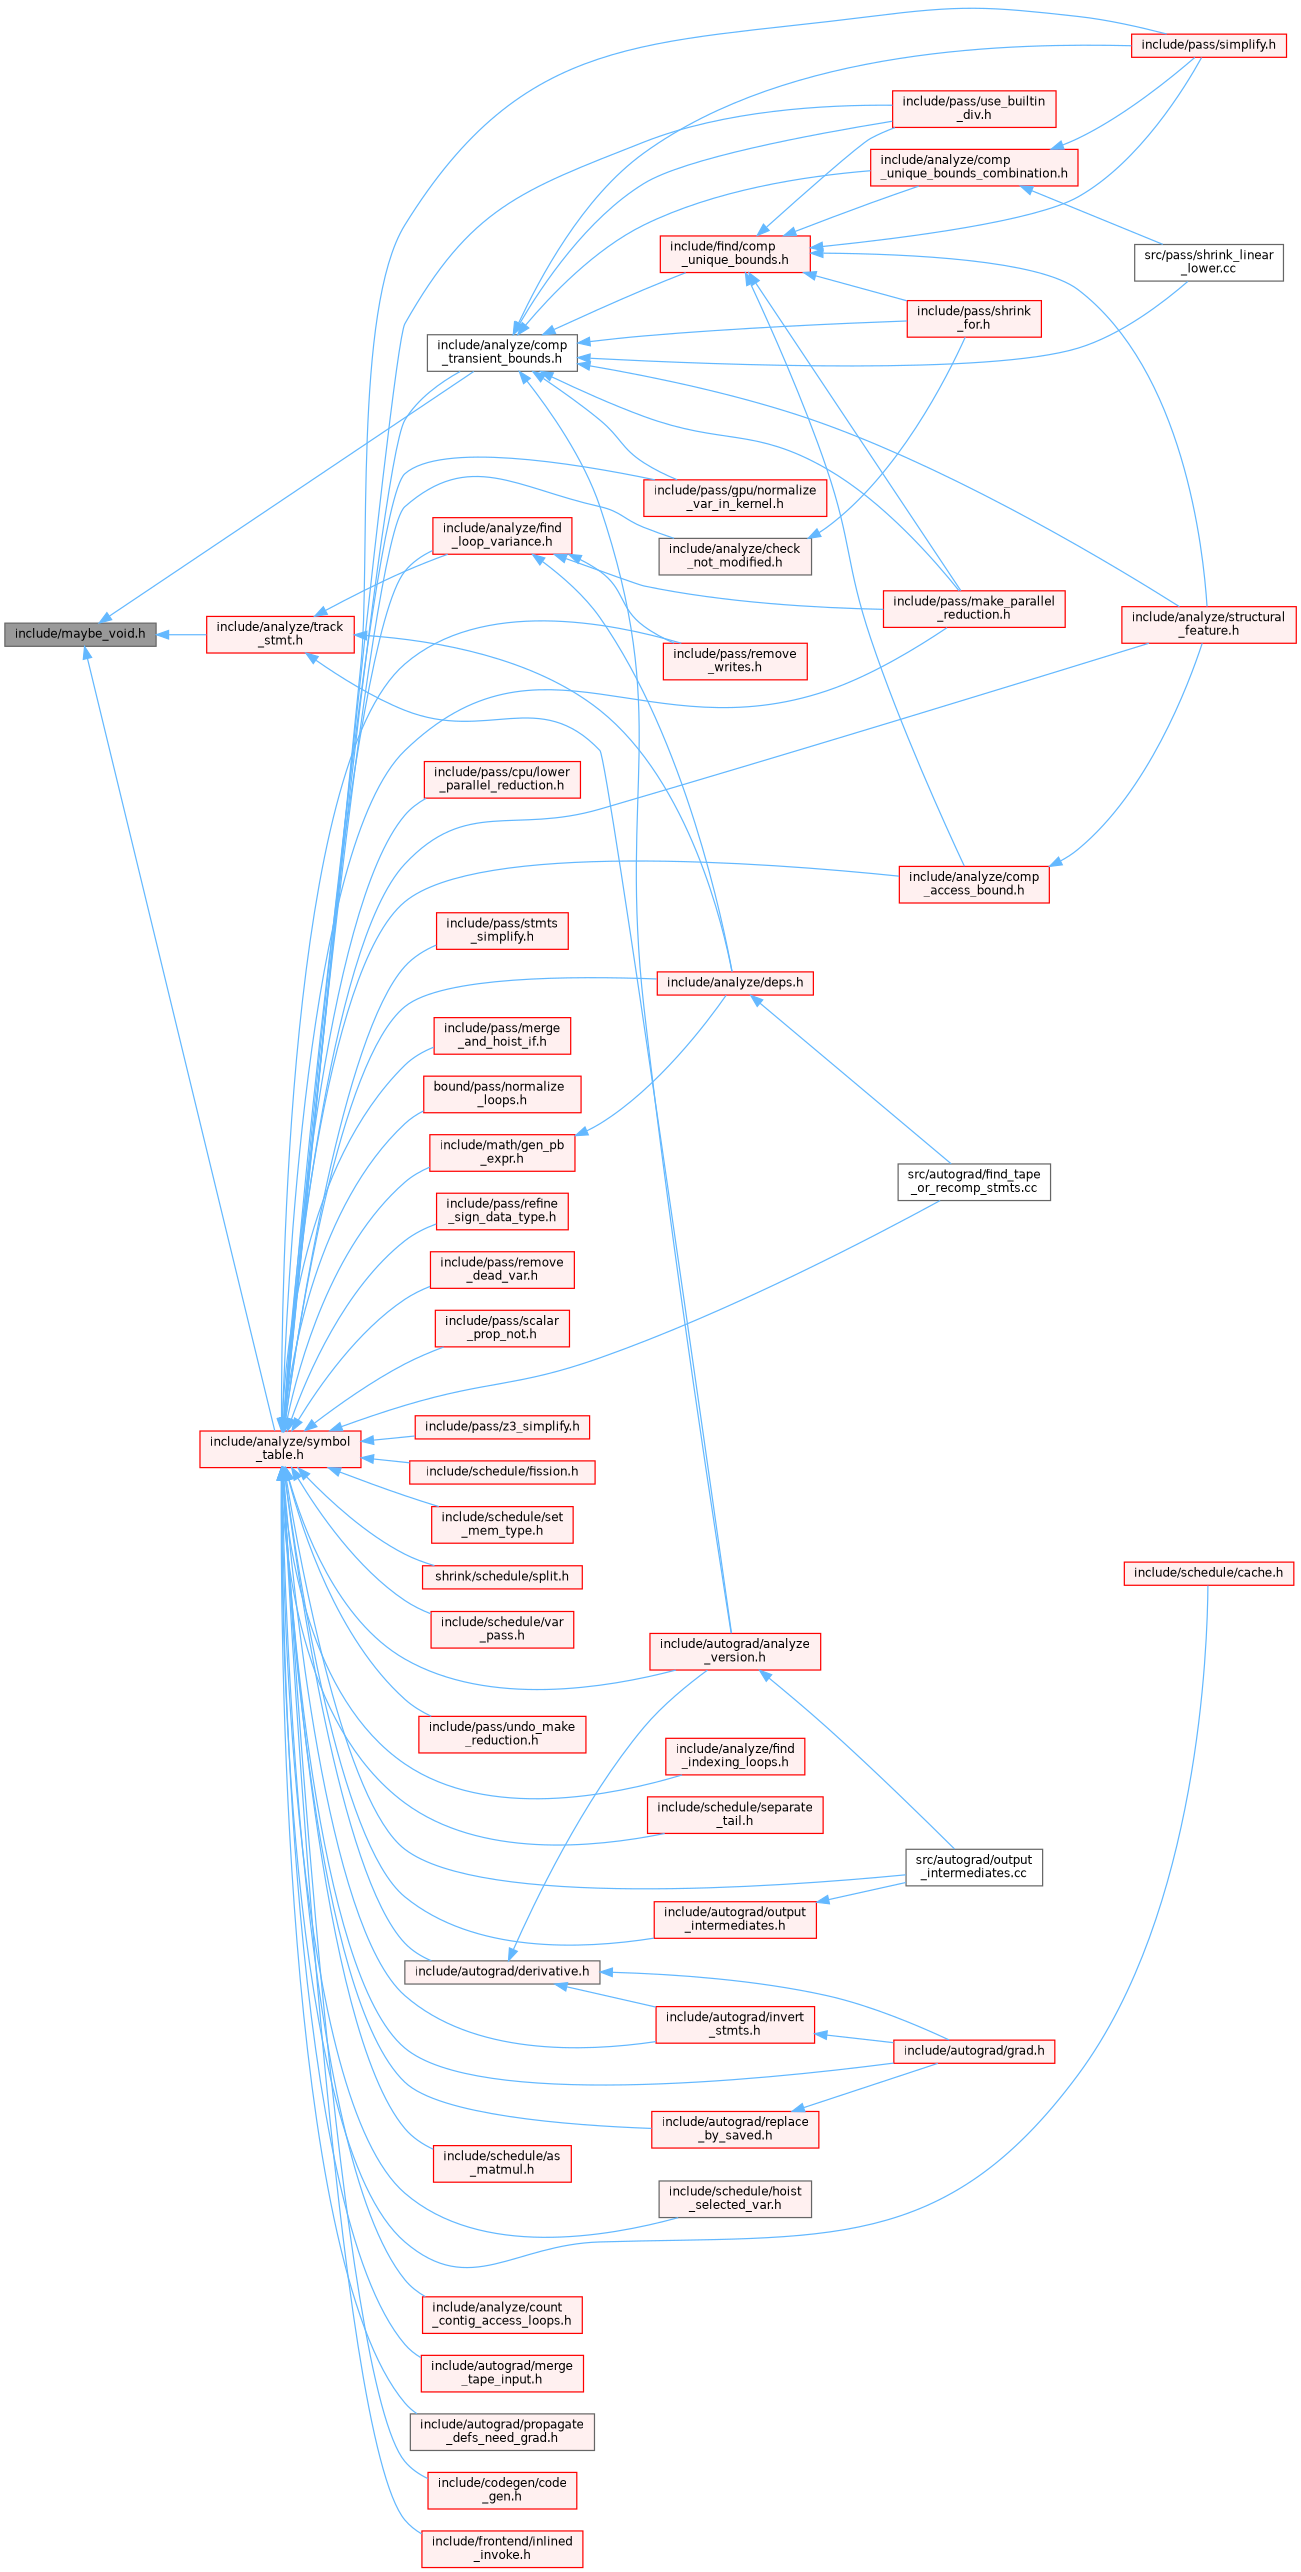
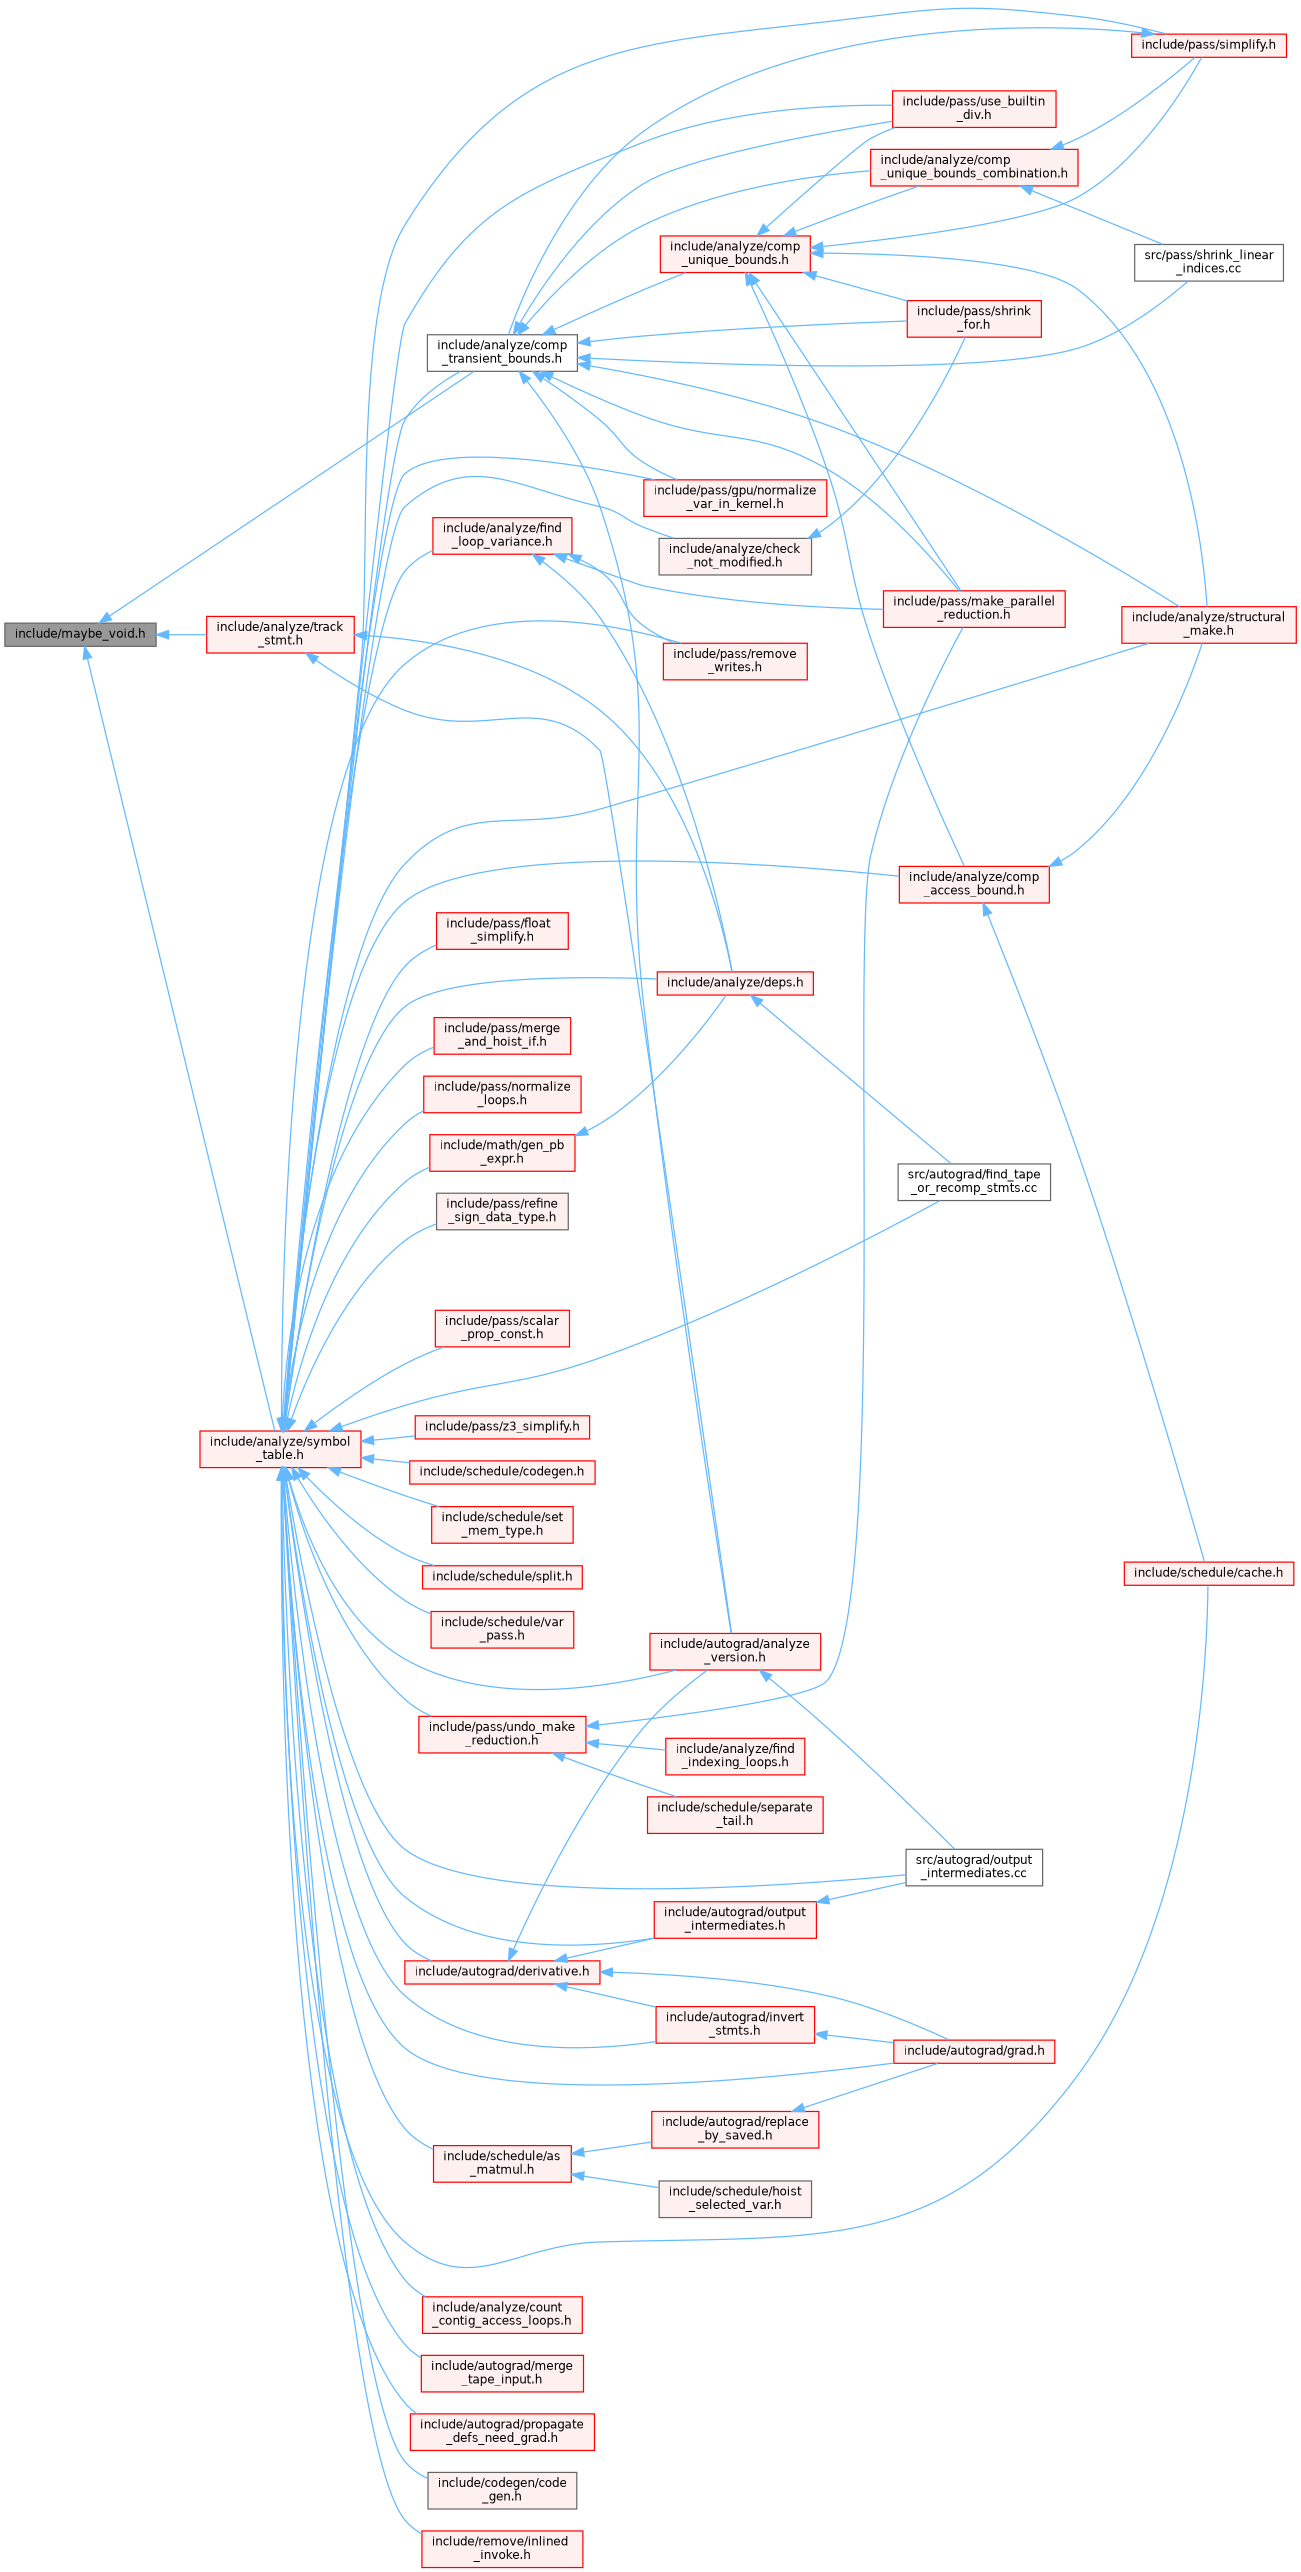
(775, 88) -> (764, 70)
(735, 254) -> (735, 254)
(1209, 263) -> (1209, 263)
(395, 576) -> none
(1209, 625) -> (1209, 625)
(502, 780) -> none
(375, 797) -> (864, 1264)
(502, 931) -> (502, 931)
(502, 1094) -> (502, 1094)
(502, 1212) -> (502, 1212)
none -> (1105, 1235)
(502, 1270) -> none
(502, 1329) -> (502, 1329)
(502, 1472) -> (502, 1472)
(502, 1577) -> (502, 1577)
(393, 1753) -> (639, 1748)
(373, 1773) -> (620, 1778)
none -> (593, 1952)
(502, 1972) -> (502, 1972)
(360, 1998) -> (618, 2147)
(340, 2062) -> (621, 2182)
(502, 2432) -> (502, 2432)
(502, 2491) -> (502, 2491)
(502, 2549) -> (502, 2549)
